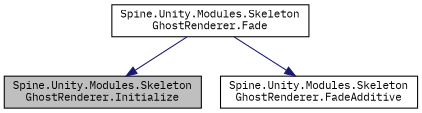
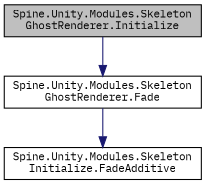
(161, 53) -> (103, 51)
(319, 92) -> (103, 164)
